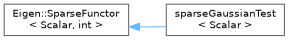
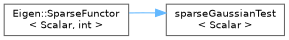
(153, 27) -> (142, 13)
